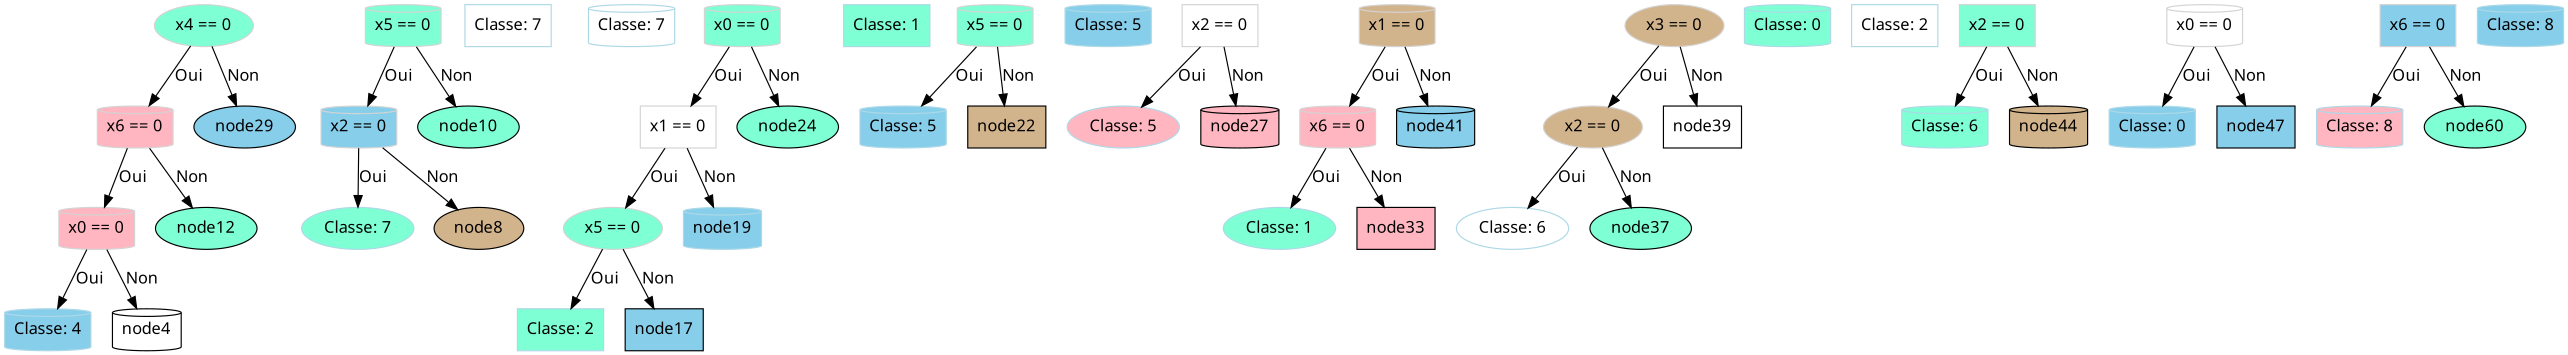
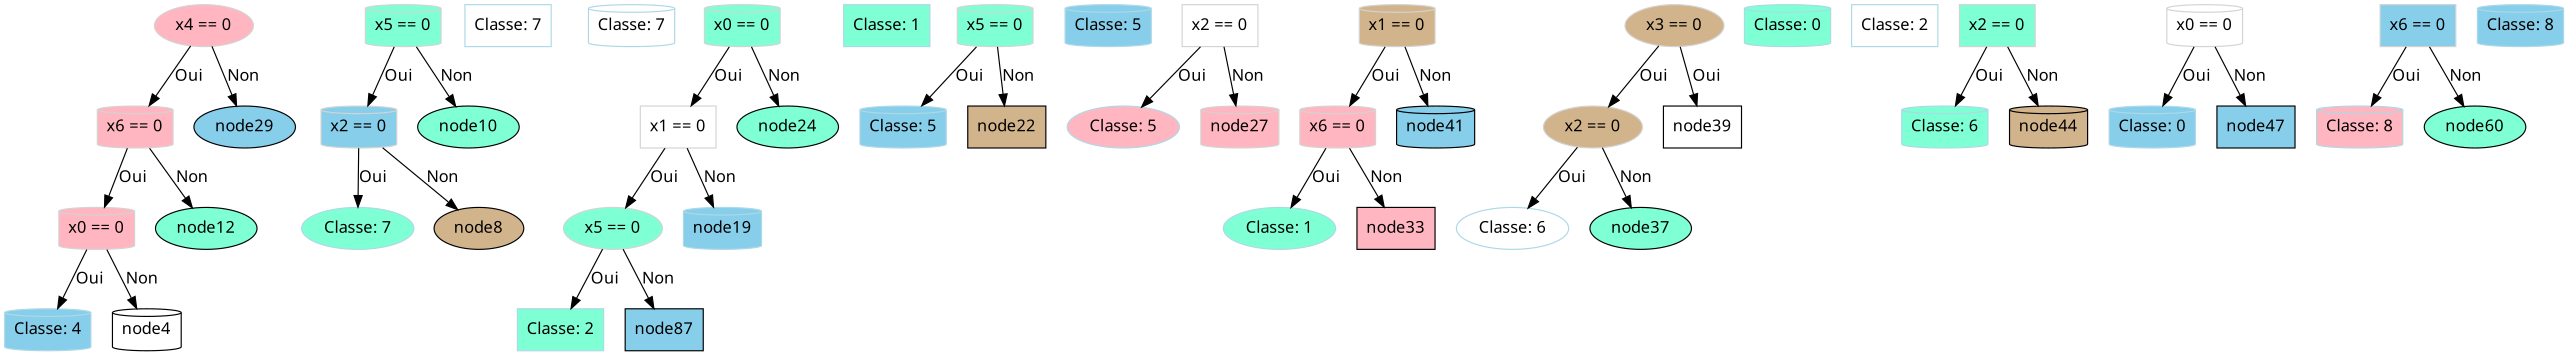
(204, 26) -> (204, 26)
(1707, 76) -> (1707, 76)
(1240, 127) -> (1240, 127)
(664, 330) -> (664, 330)
